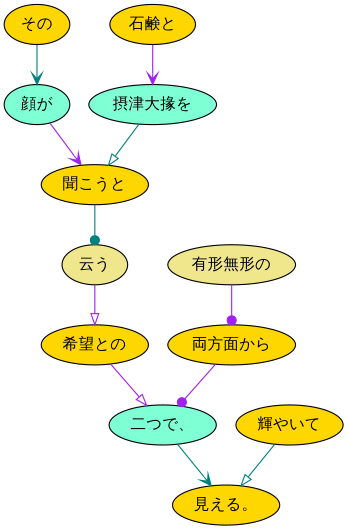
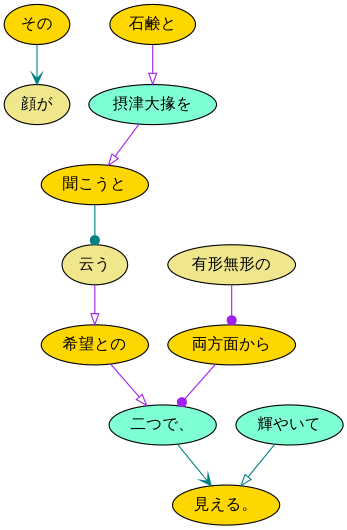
(153, 59) -> (153, 59)
(37, 105) -> (37, 105)
(62, 140) -> none
(127, 140) -> (127, 140)
(290, 425) -> (290, 425)
